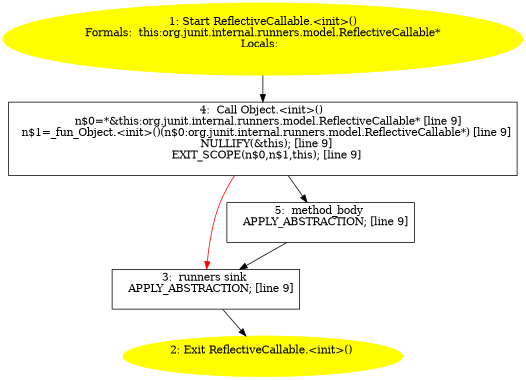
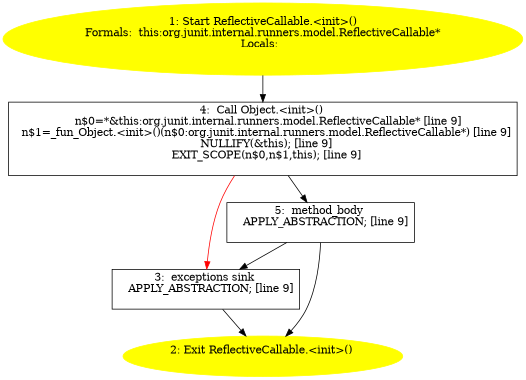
(206, 289) -> (206, 289)
none -> (314, 290)
